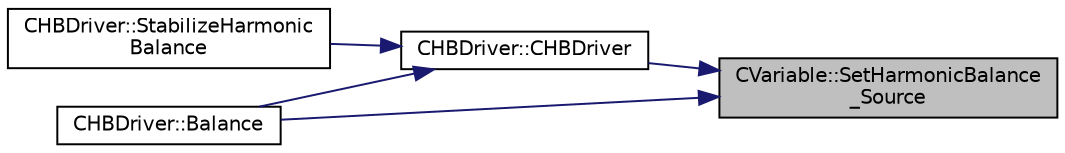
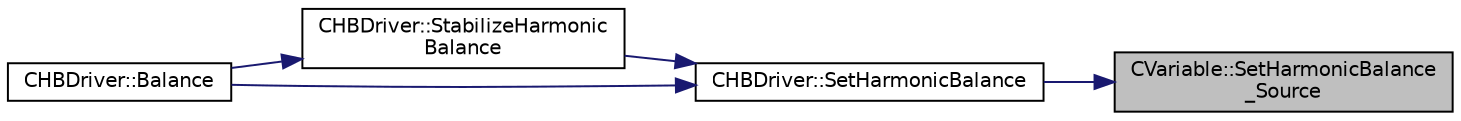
(525, 50) -> (870, 82)
(490, 109) -> (257, 65)
